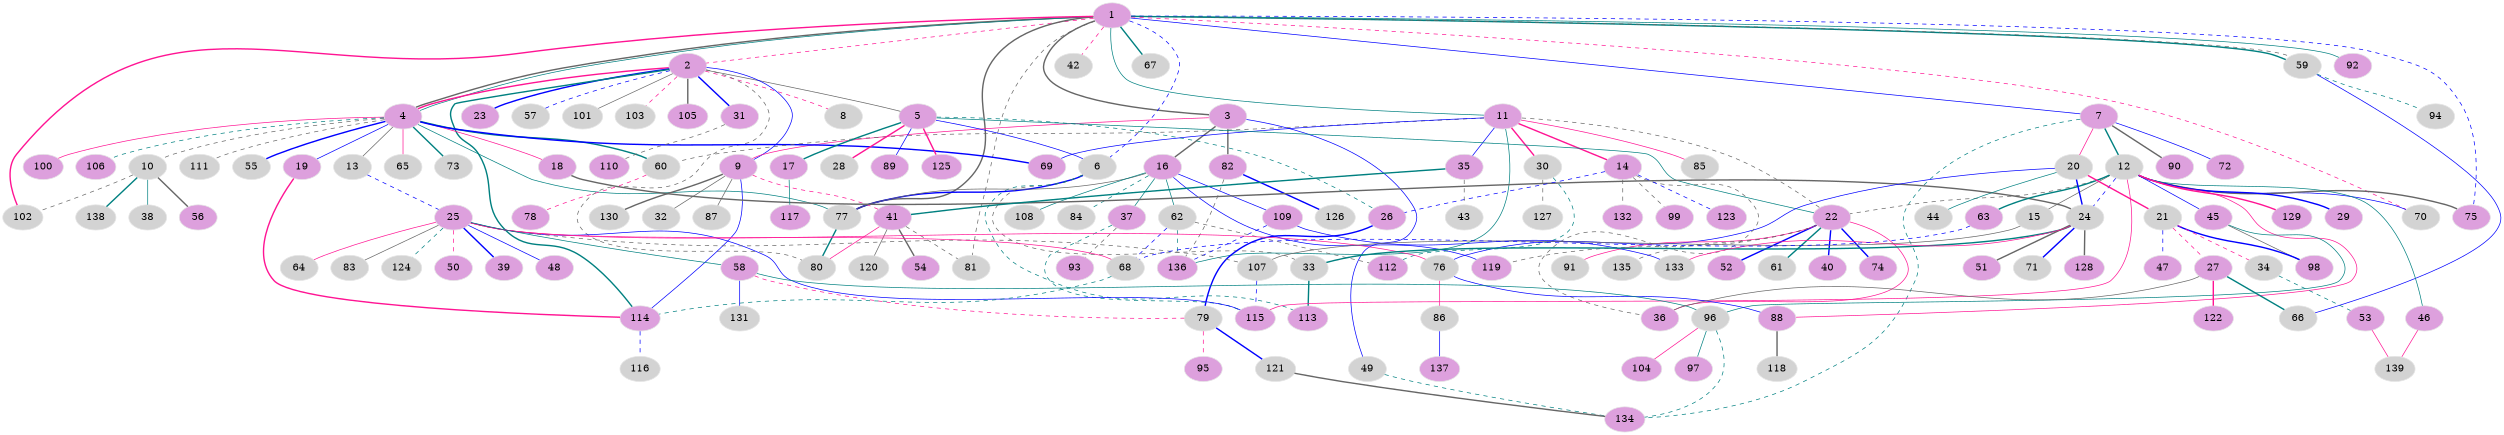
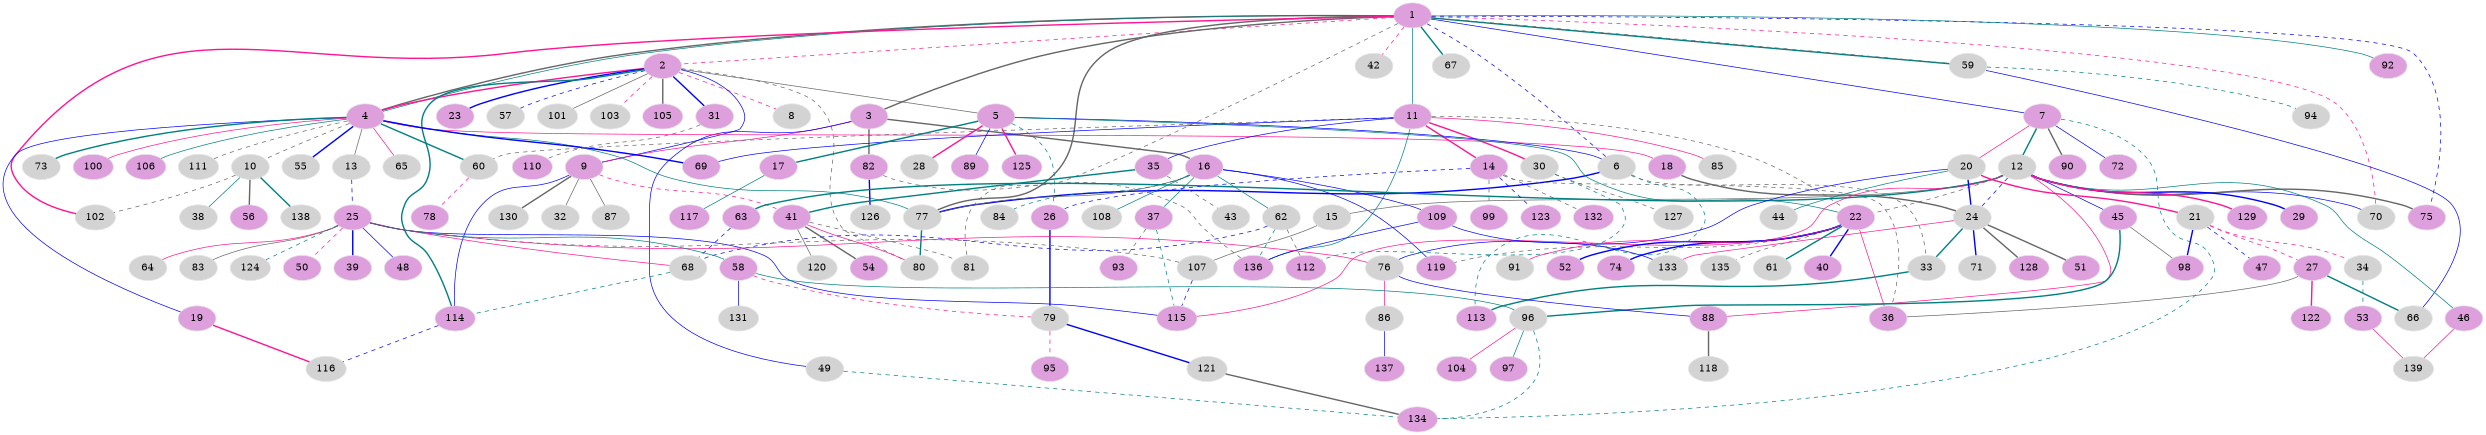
(246, 130) -> (253, 134)
(1230, 243) -> (1358, 235)
(2126, 298) -> (1809, 305)
(390, 304) -> (261, 344)
